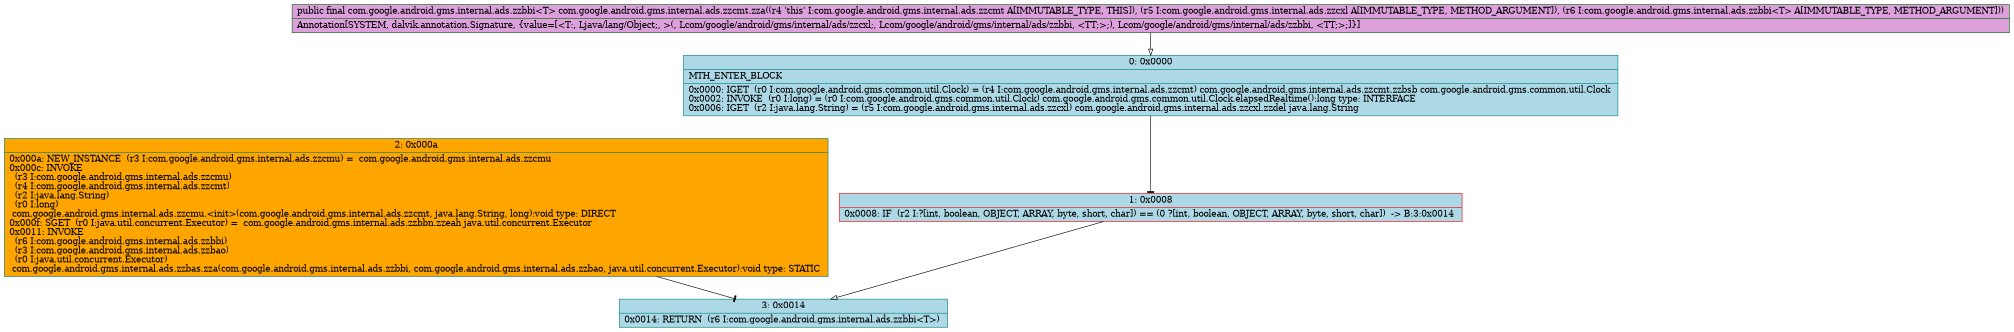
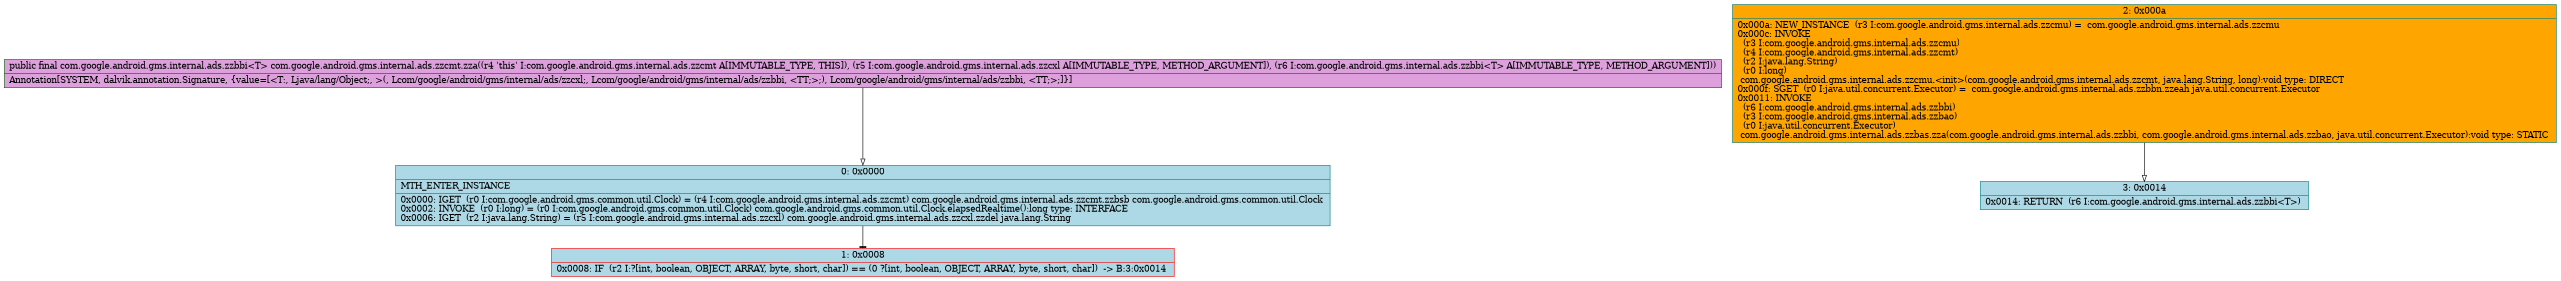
(735, 76) -> (456, 186)
(970, 259) -> none
(695, 287) -> (2144, 159)
